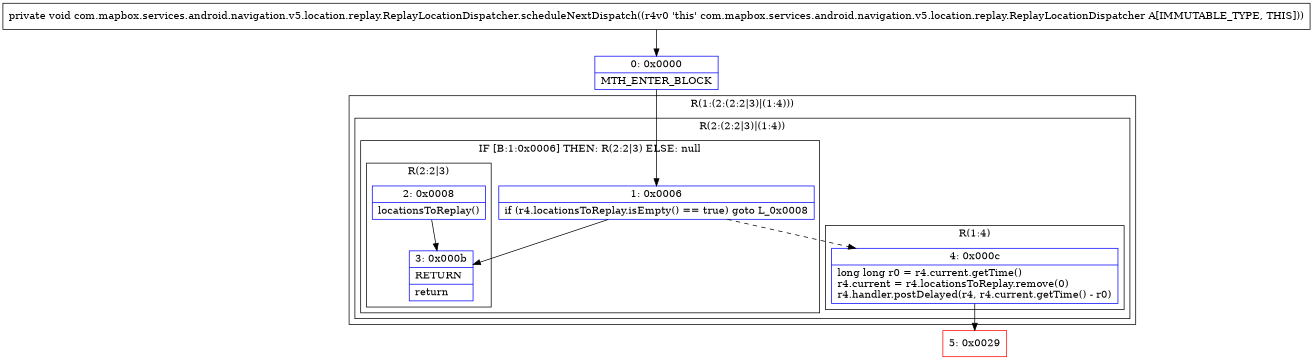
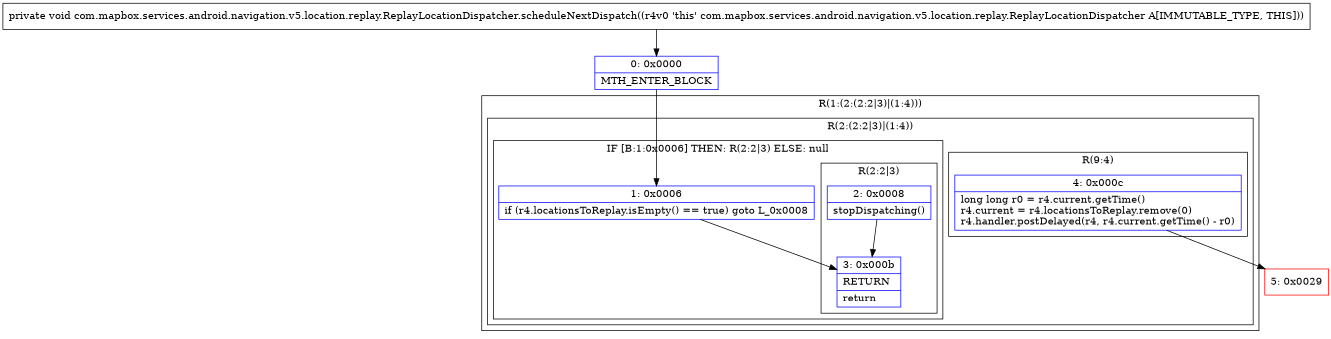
(429, 211) -> (879, 211)
(788, 233) -> none
(975, 234) -> (1098, 161)
